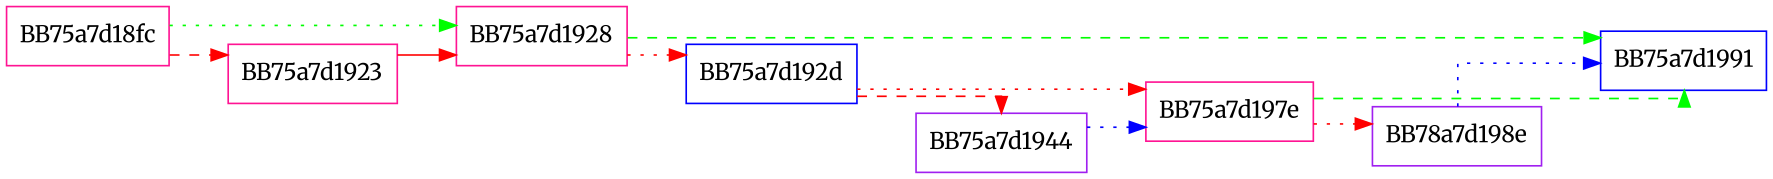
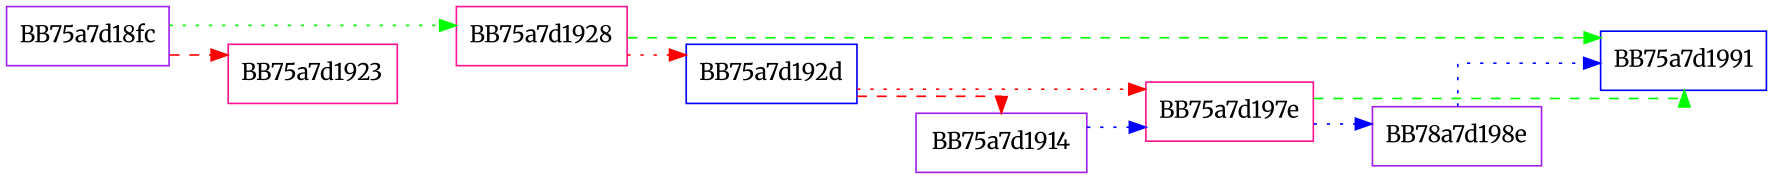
(88, 36) -> (88, 36)
(418, 55) -> none
(1335, 124) -> (1335, 124)
(1001, 143) -> (1001, 143)
